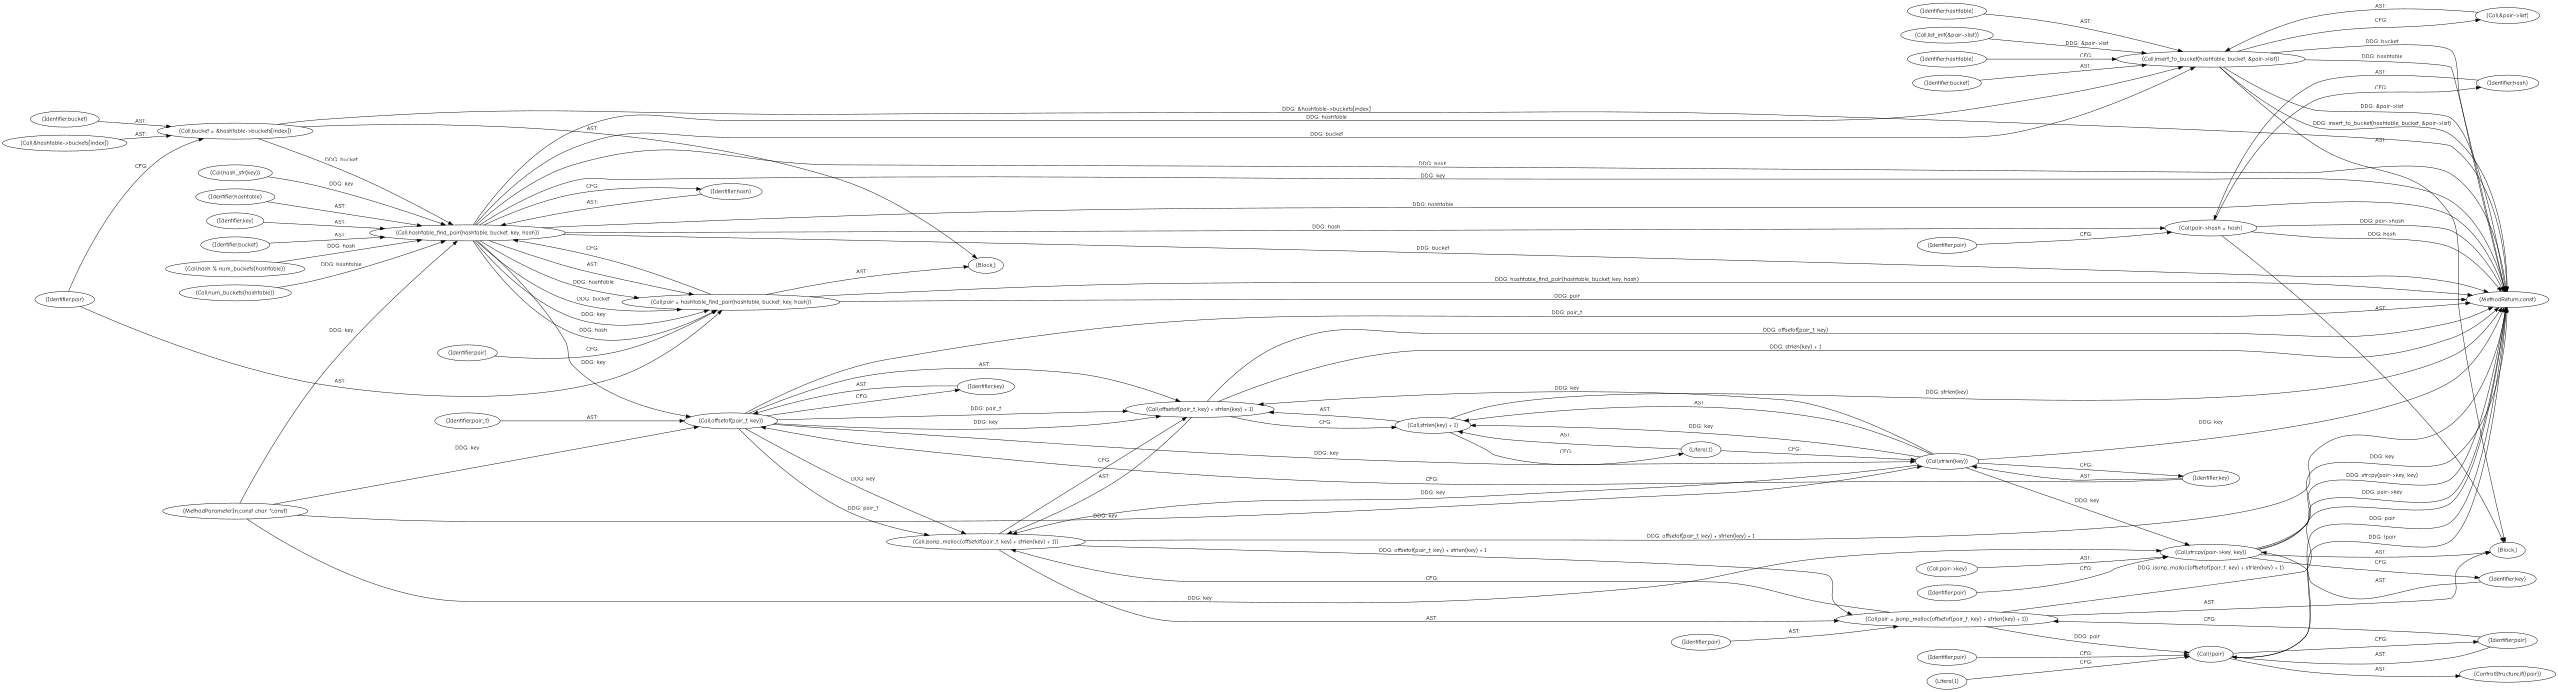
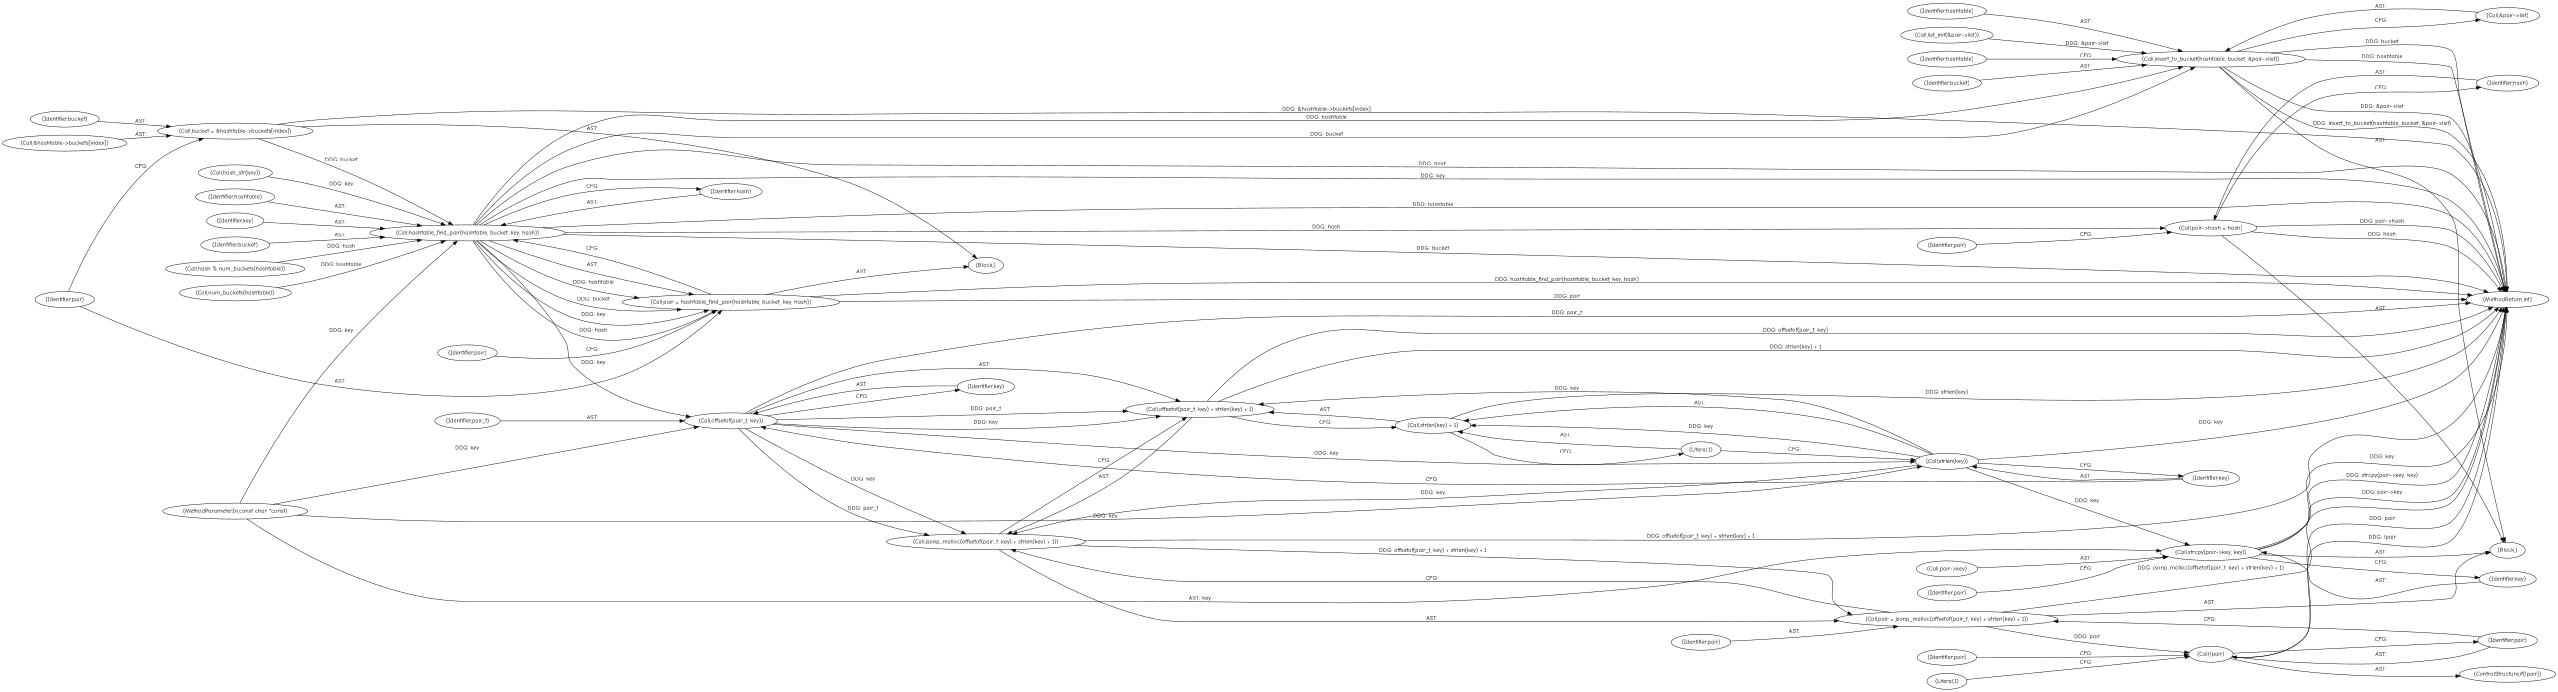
(2508, 300) -> (2508, 300)
(1200, 598) -> (1200, 598)
